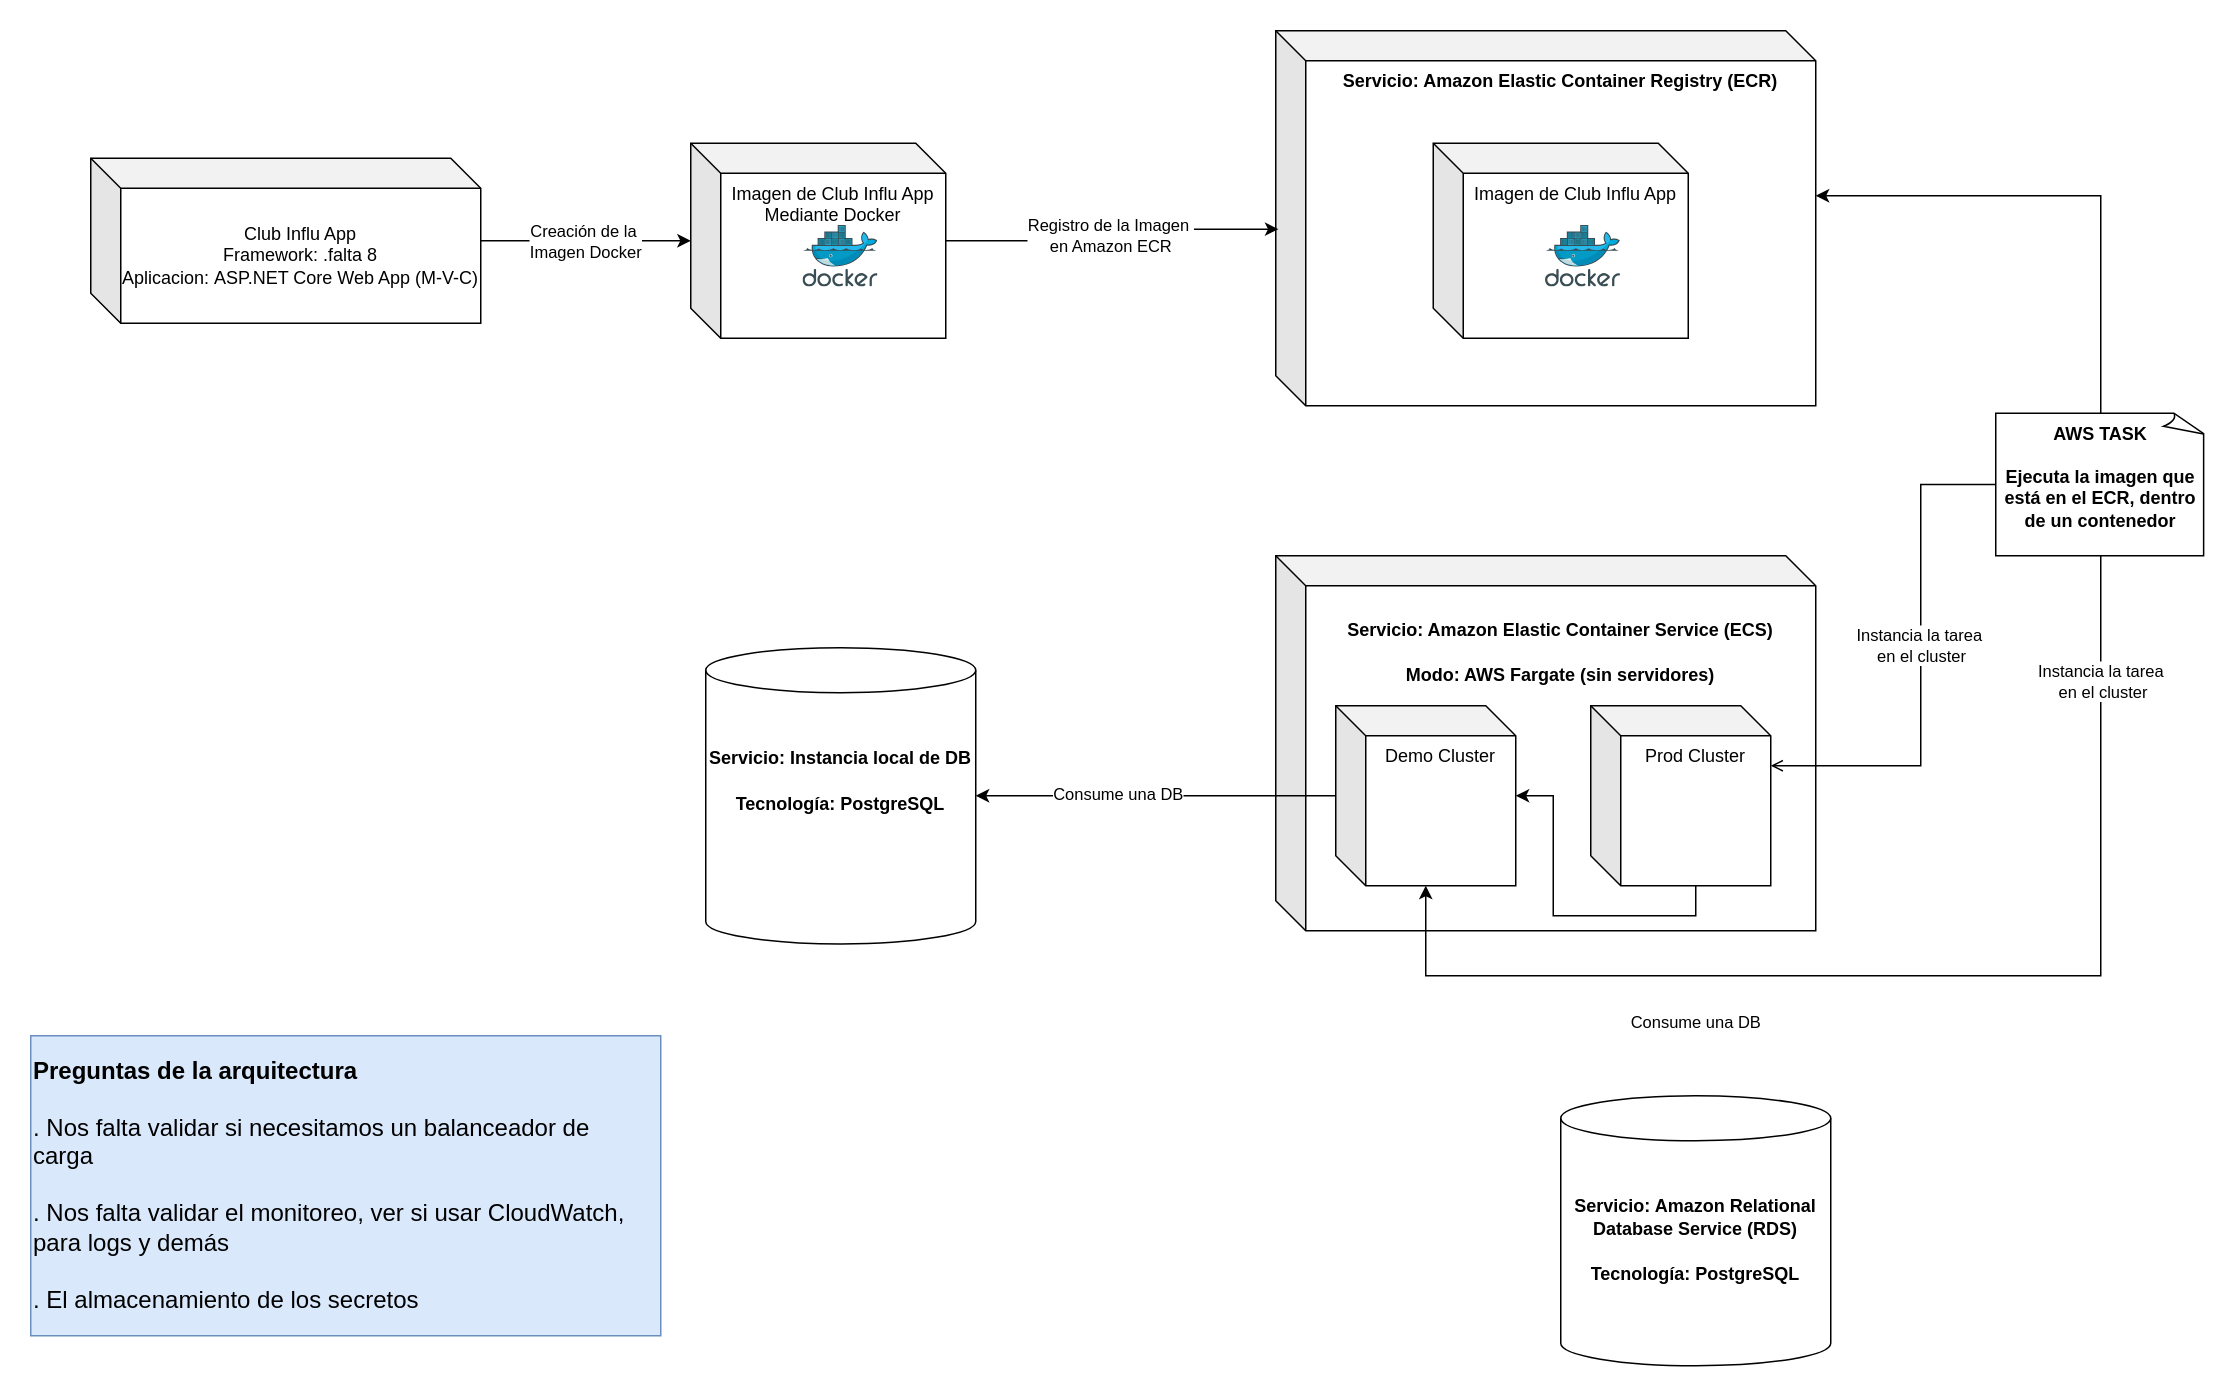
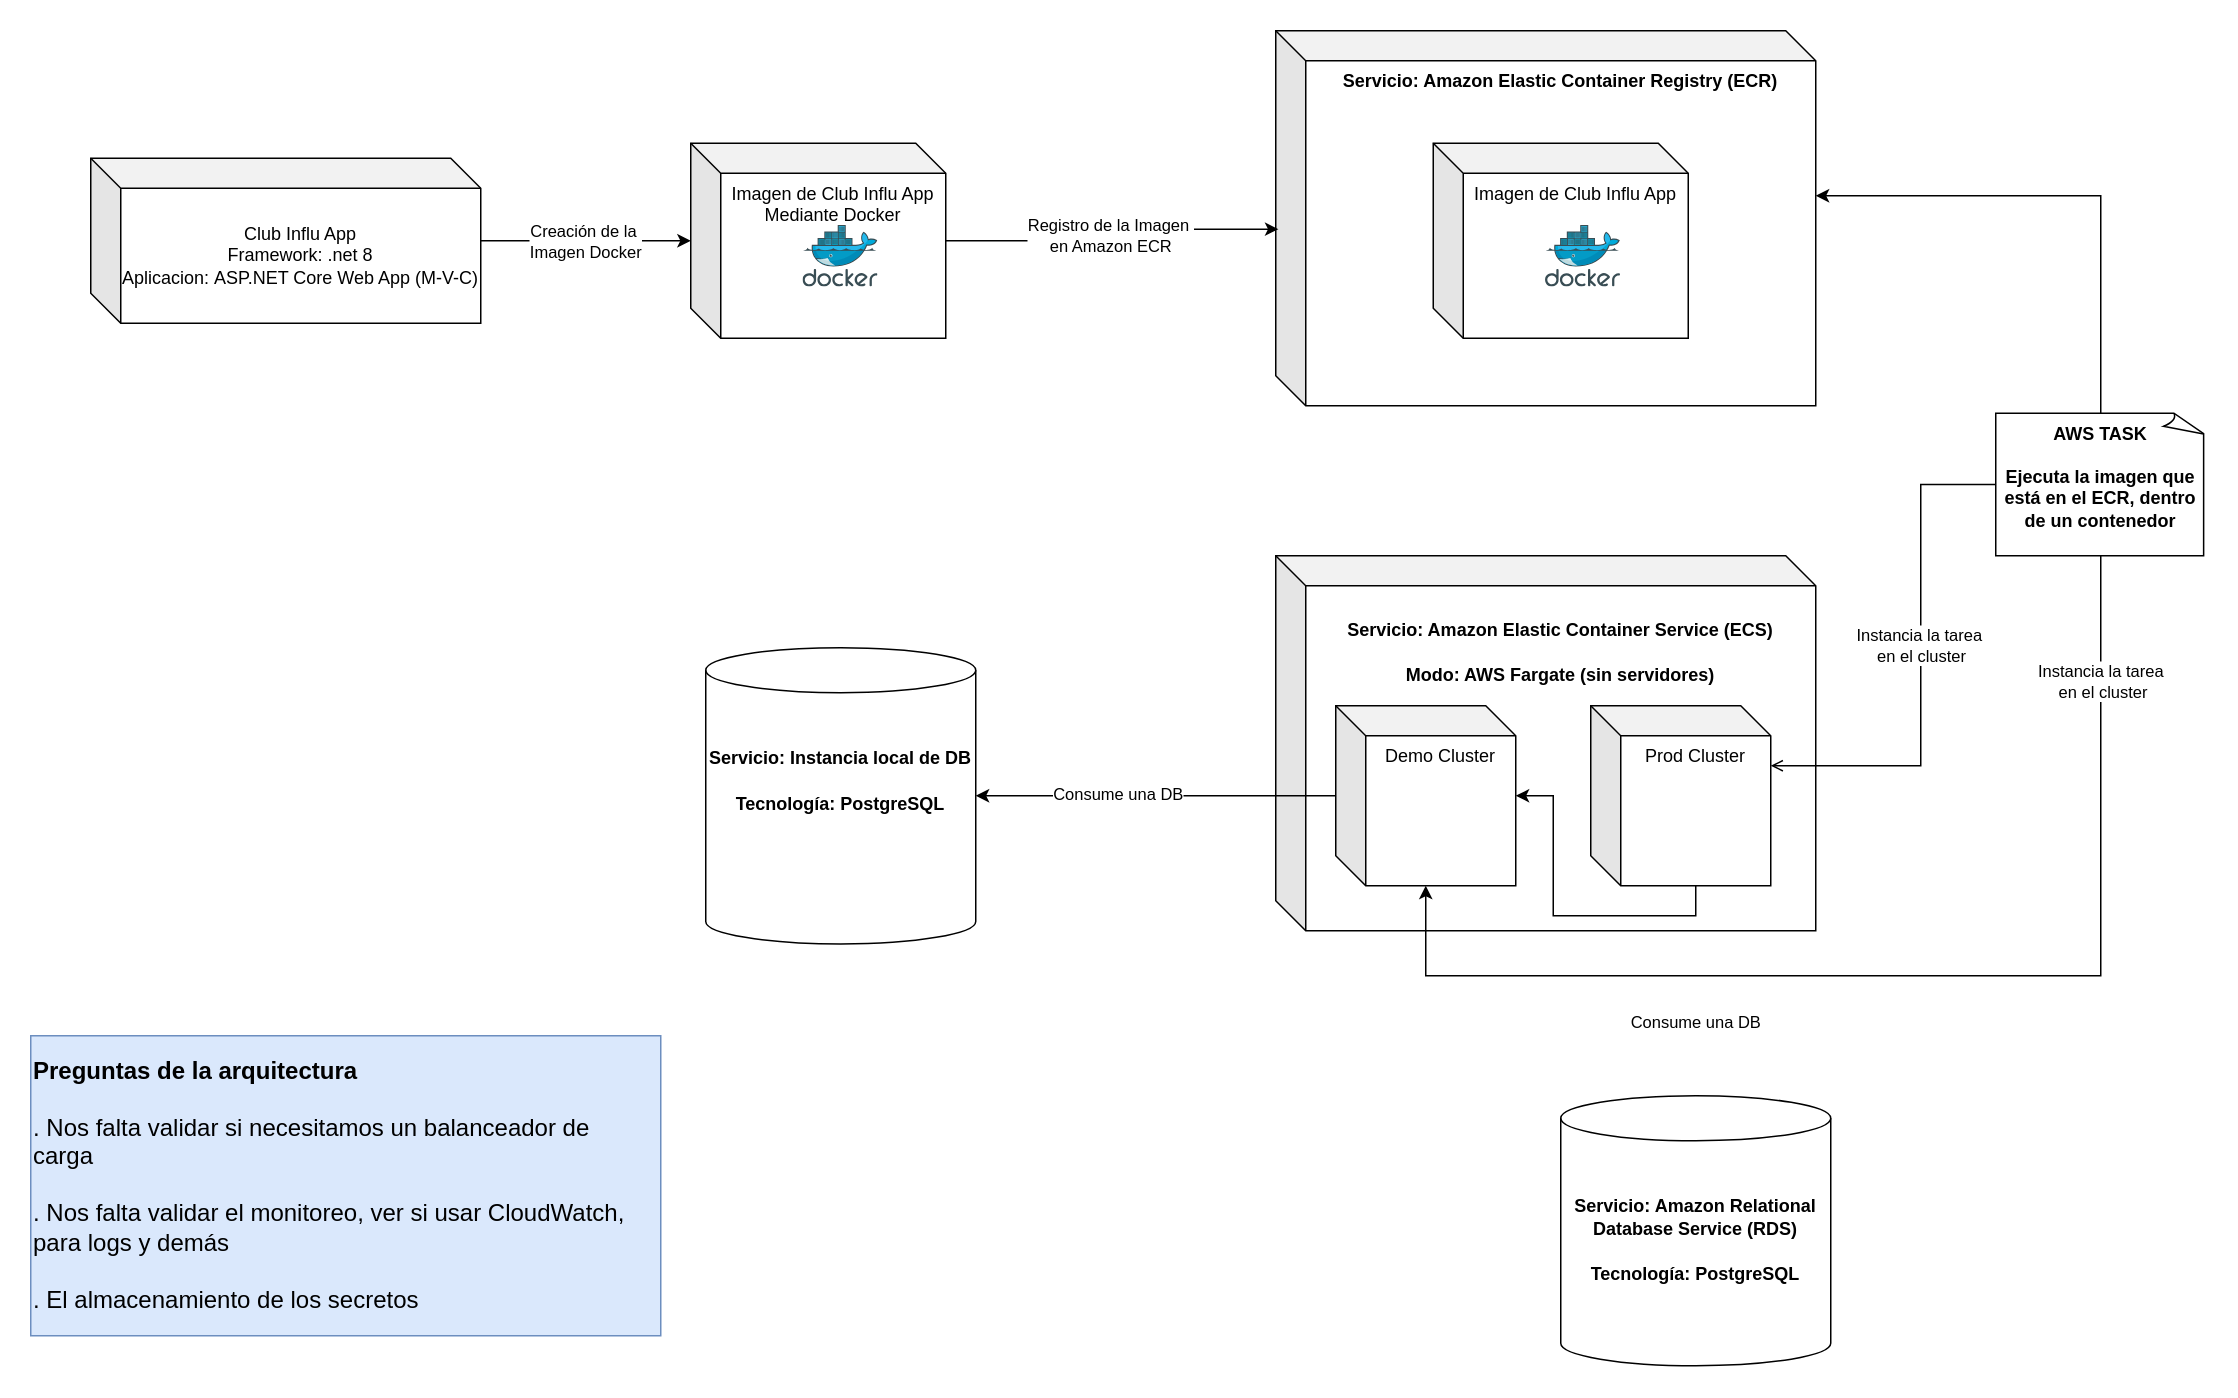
(301, 256) -> (301, 256)
